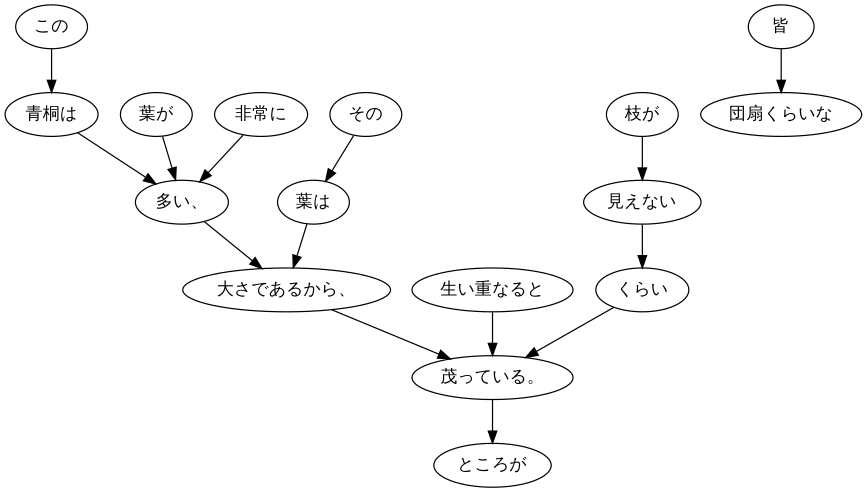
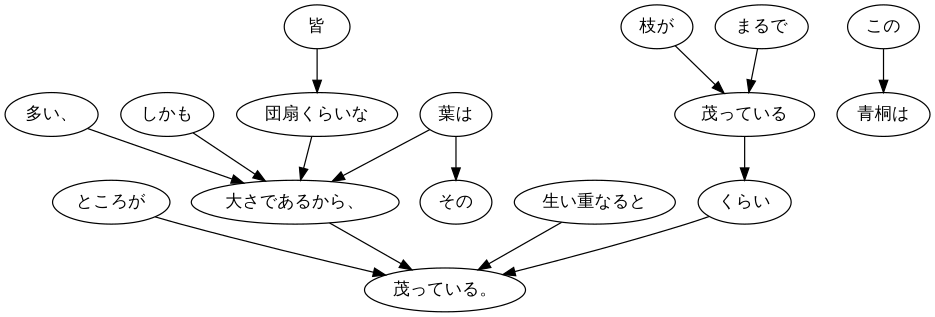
none -> (762, 27)
(156, 114) -> none
none -> (167, 114)
(261, 114) -> none
none -> (308, 153)
(343, 153) -> (456, 152)
(111, 155) -> none
(642, 202) -> (745, 114)
(493, 415) -> (264, 246)
